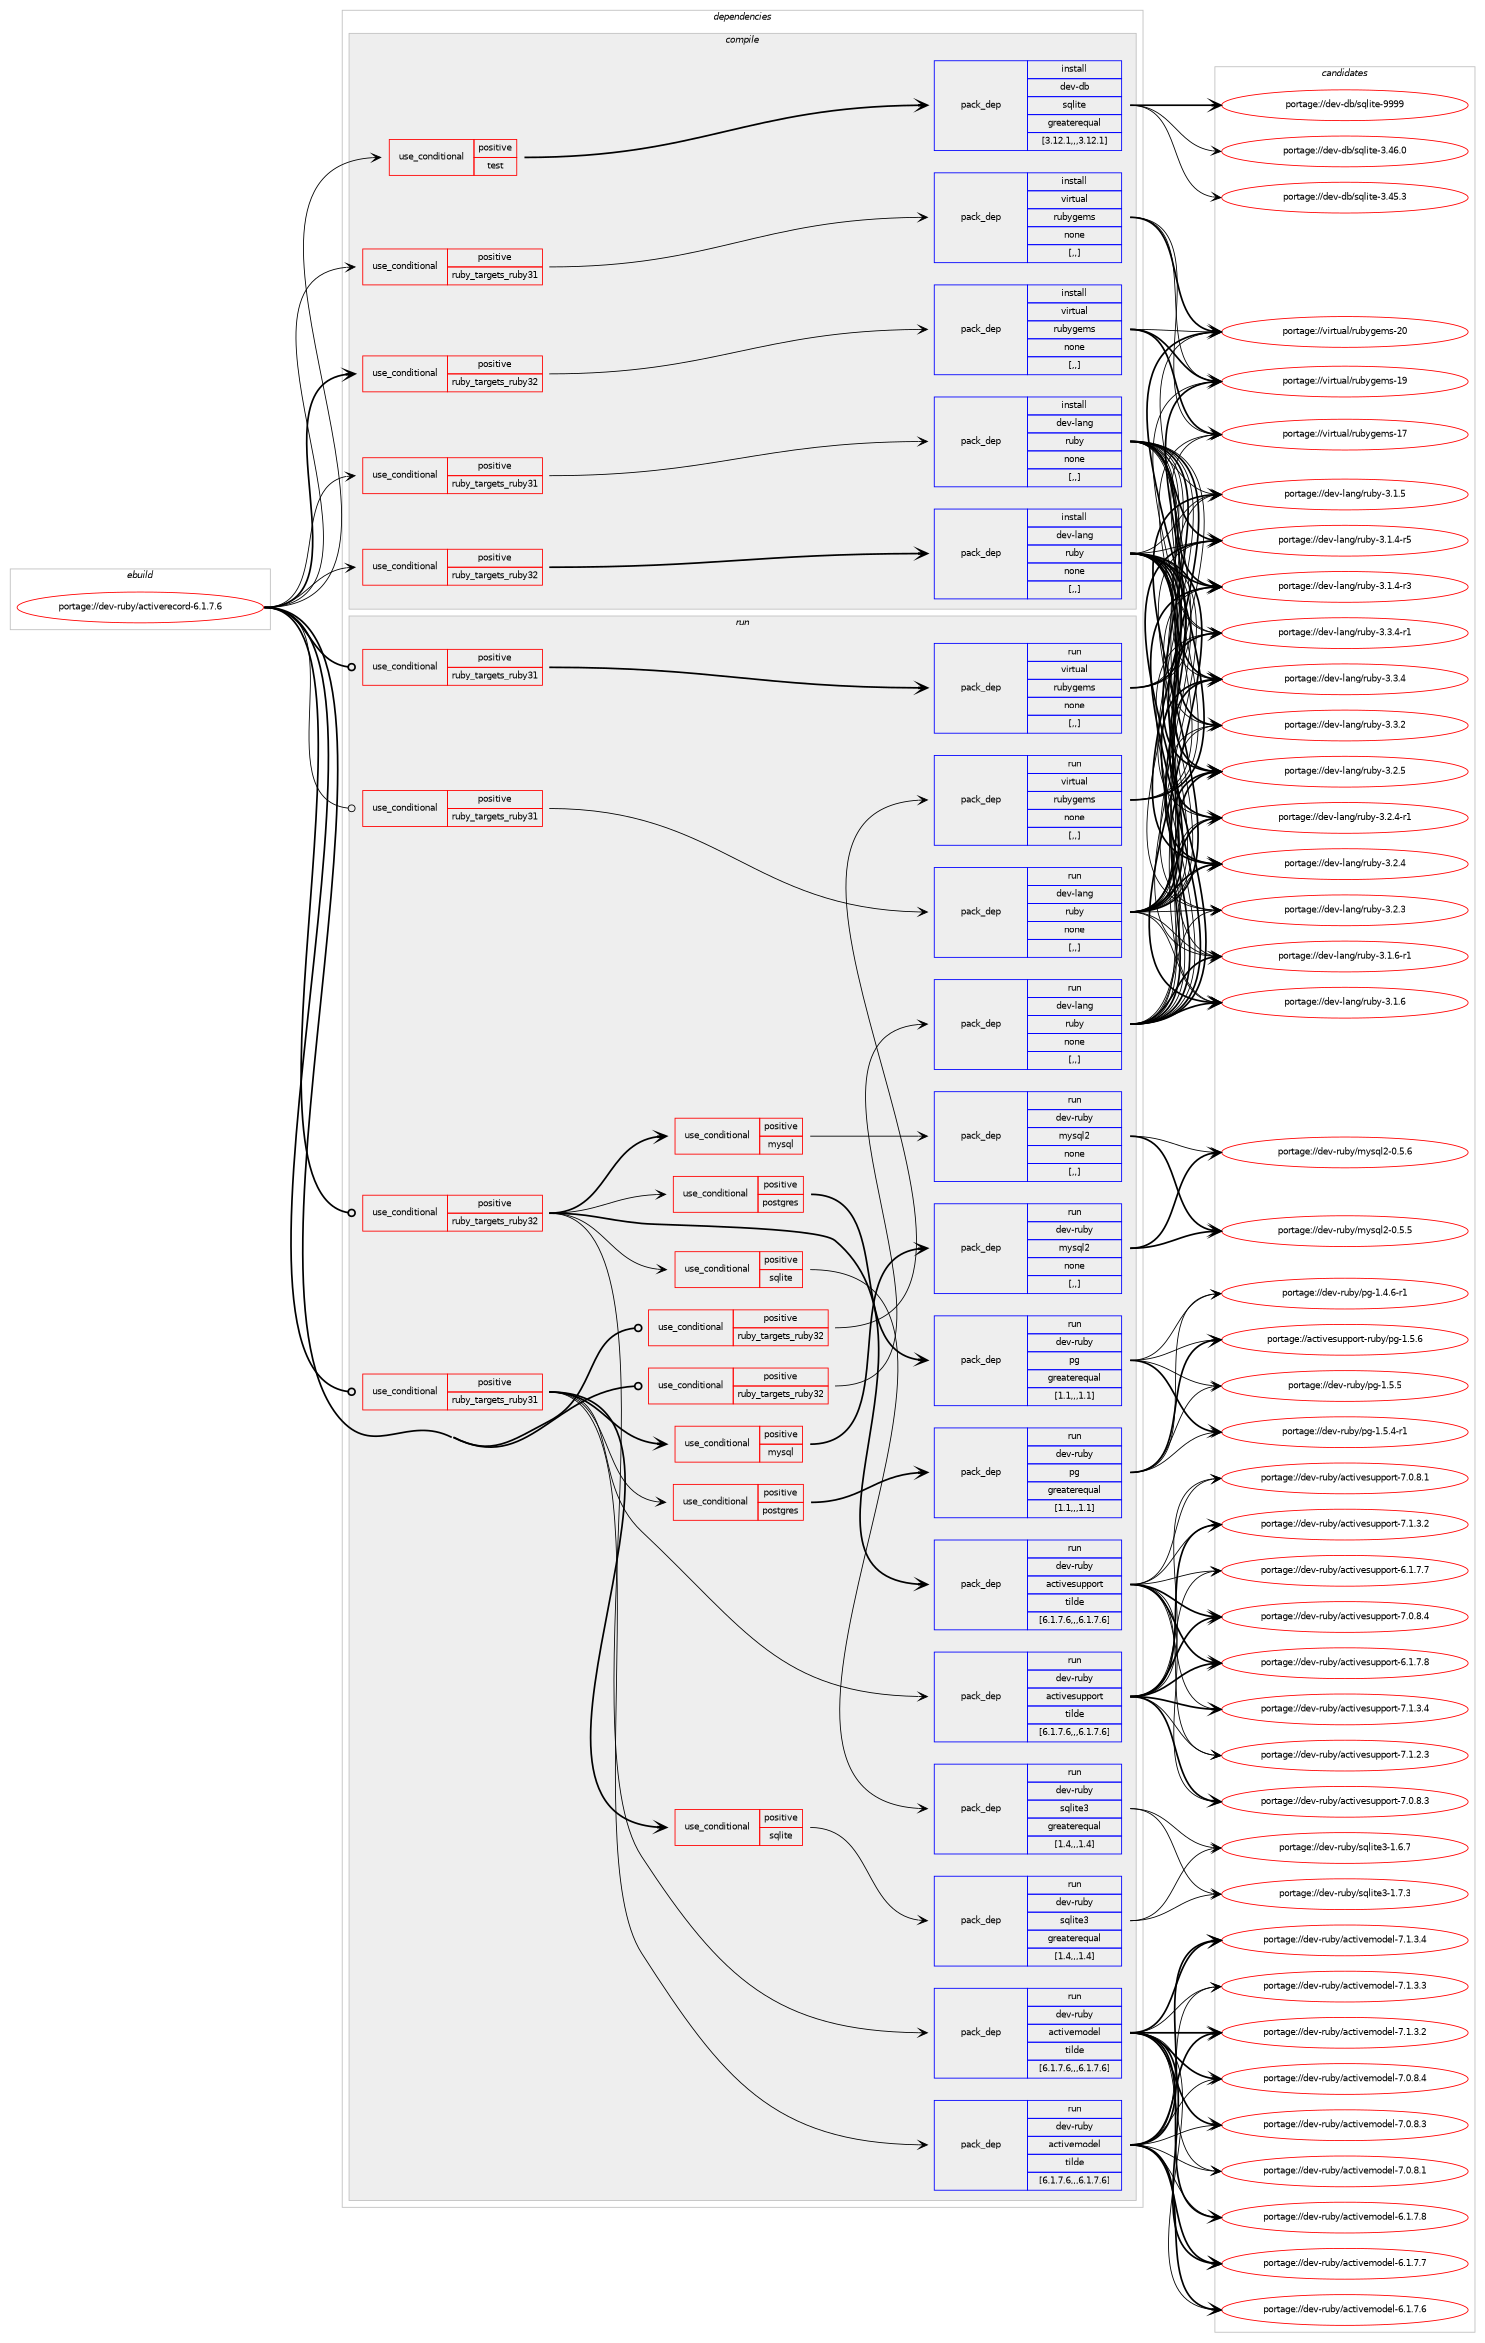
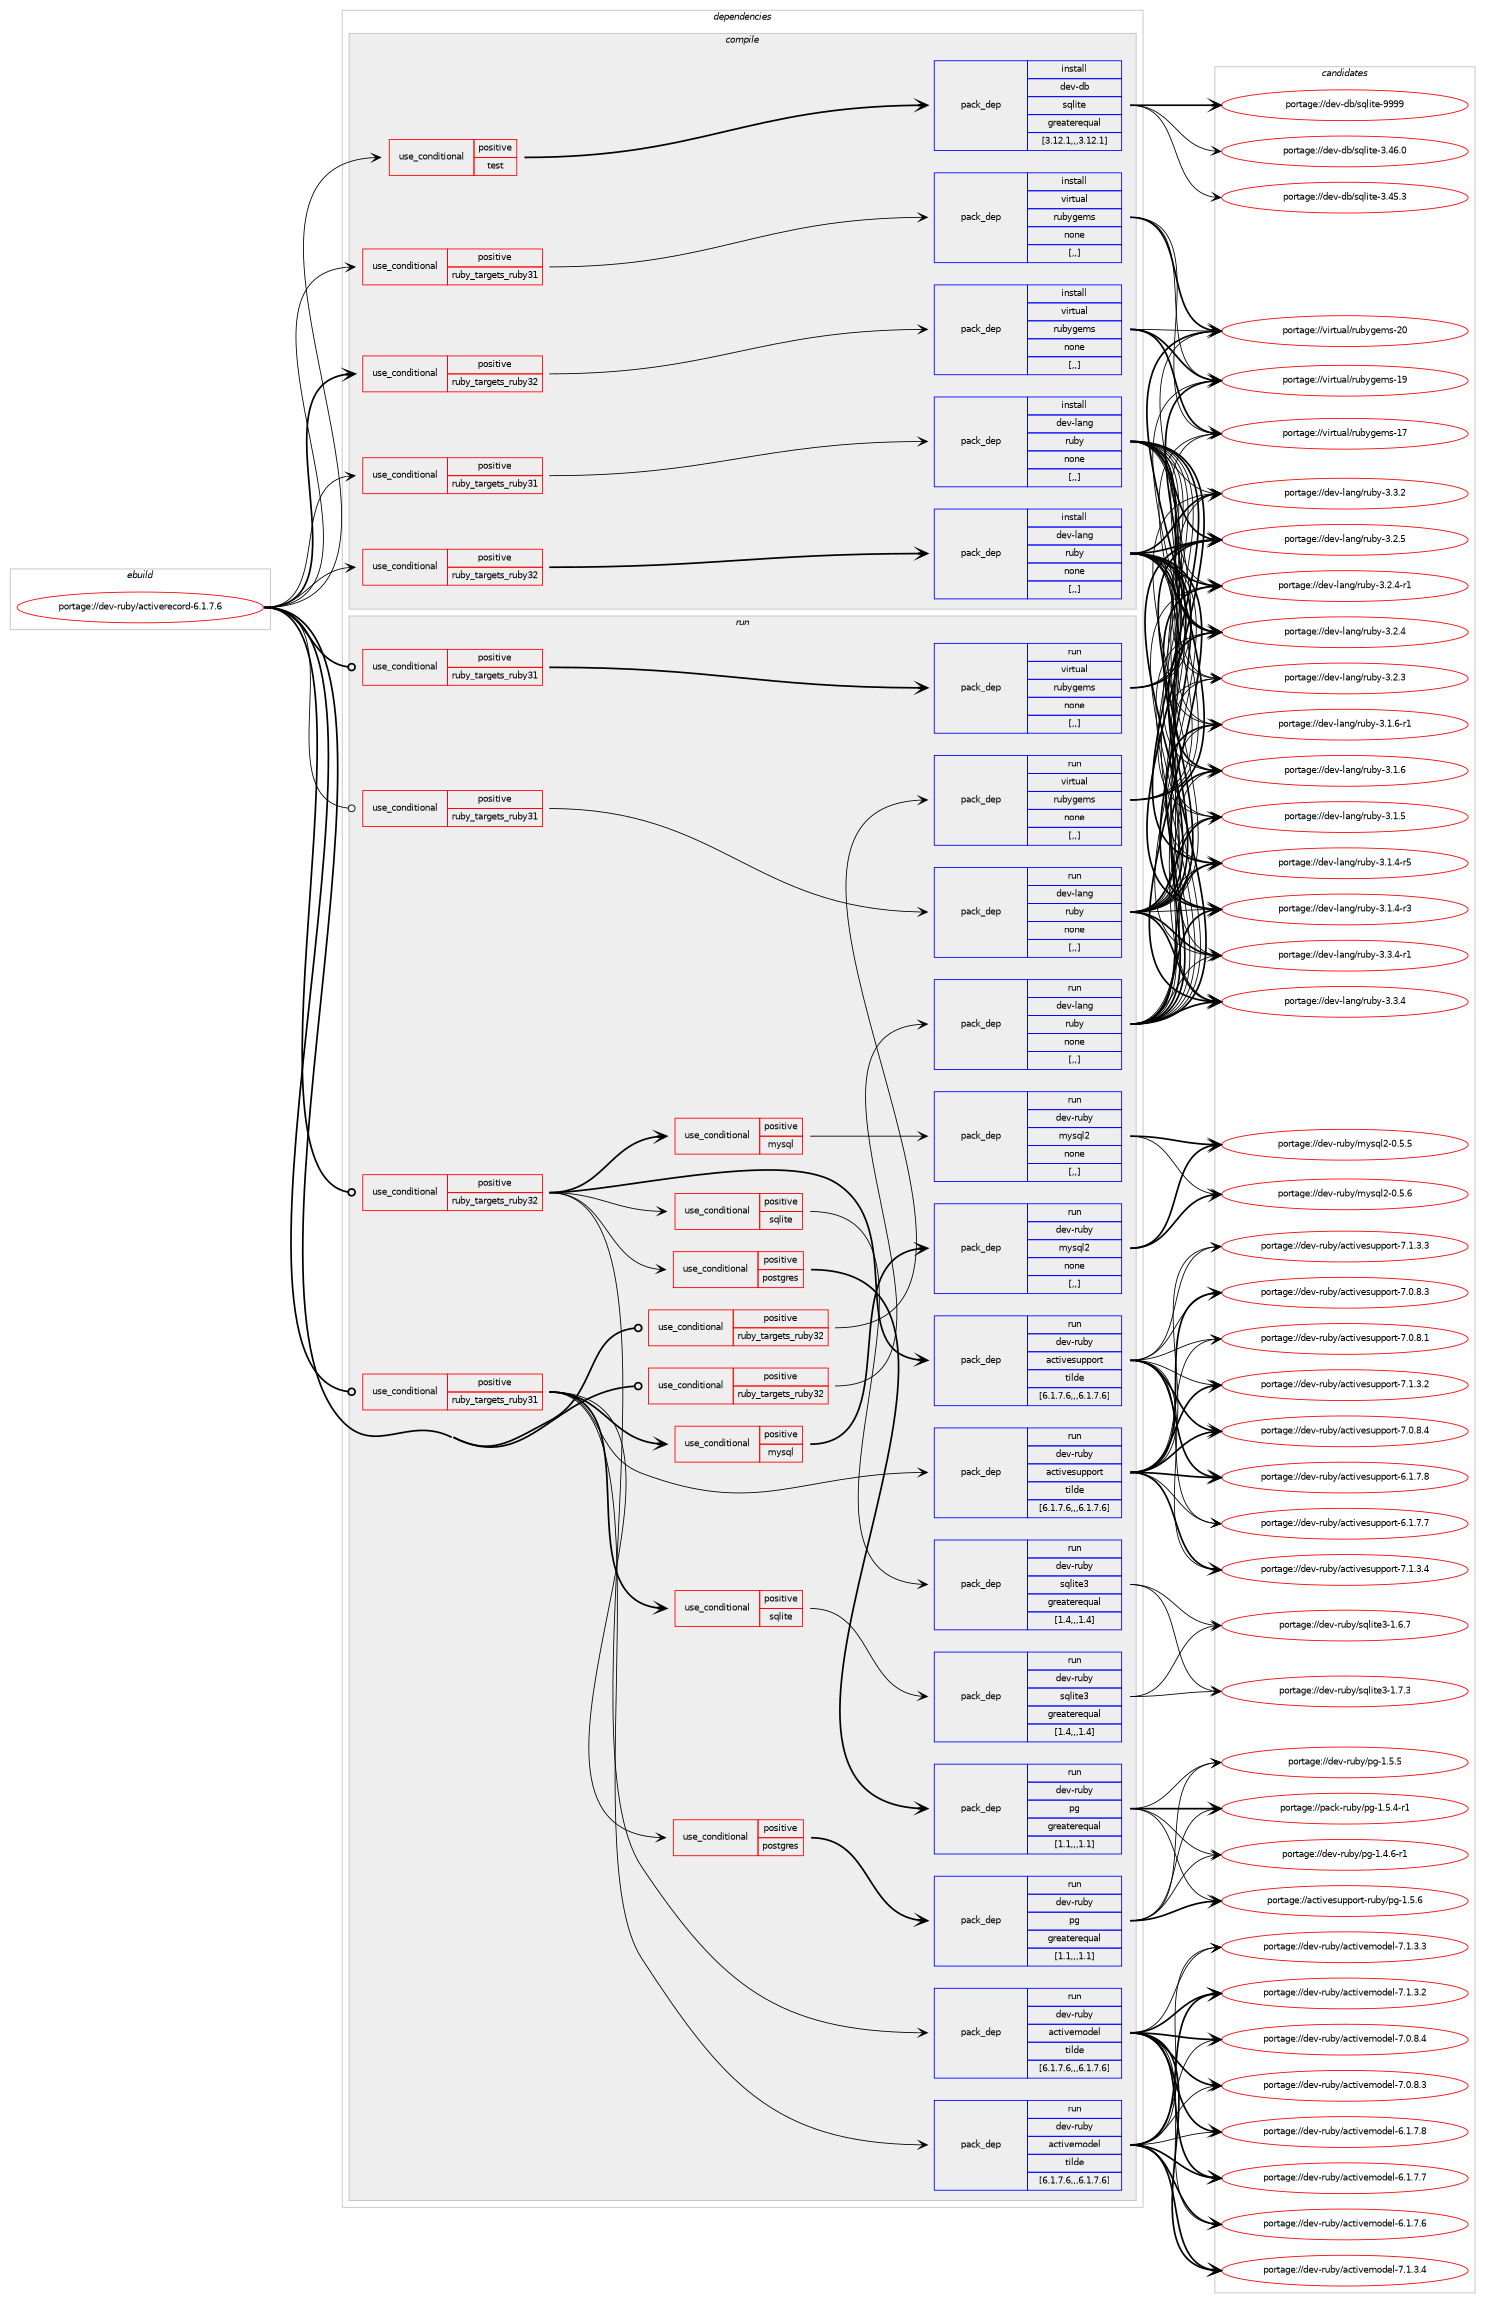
(1345, 1432) -> (1345, 1809)
(1345, 1756) -> (1345, 1247)
(1345, 2171) -> none
